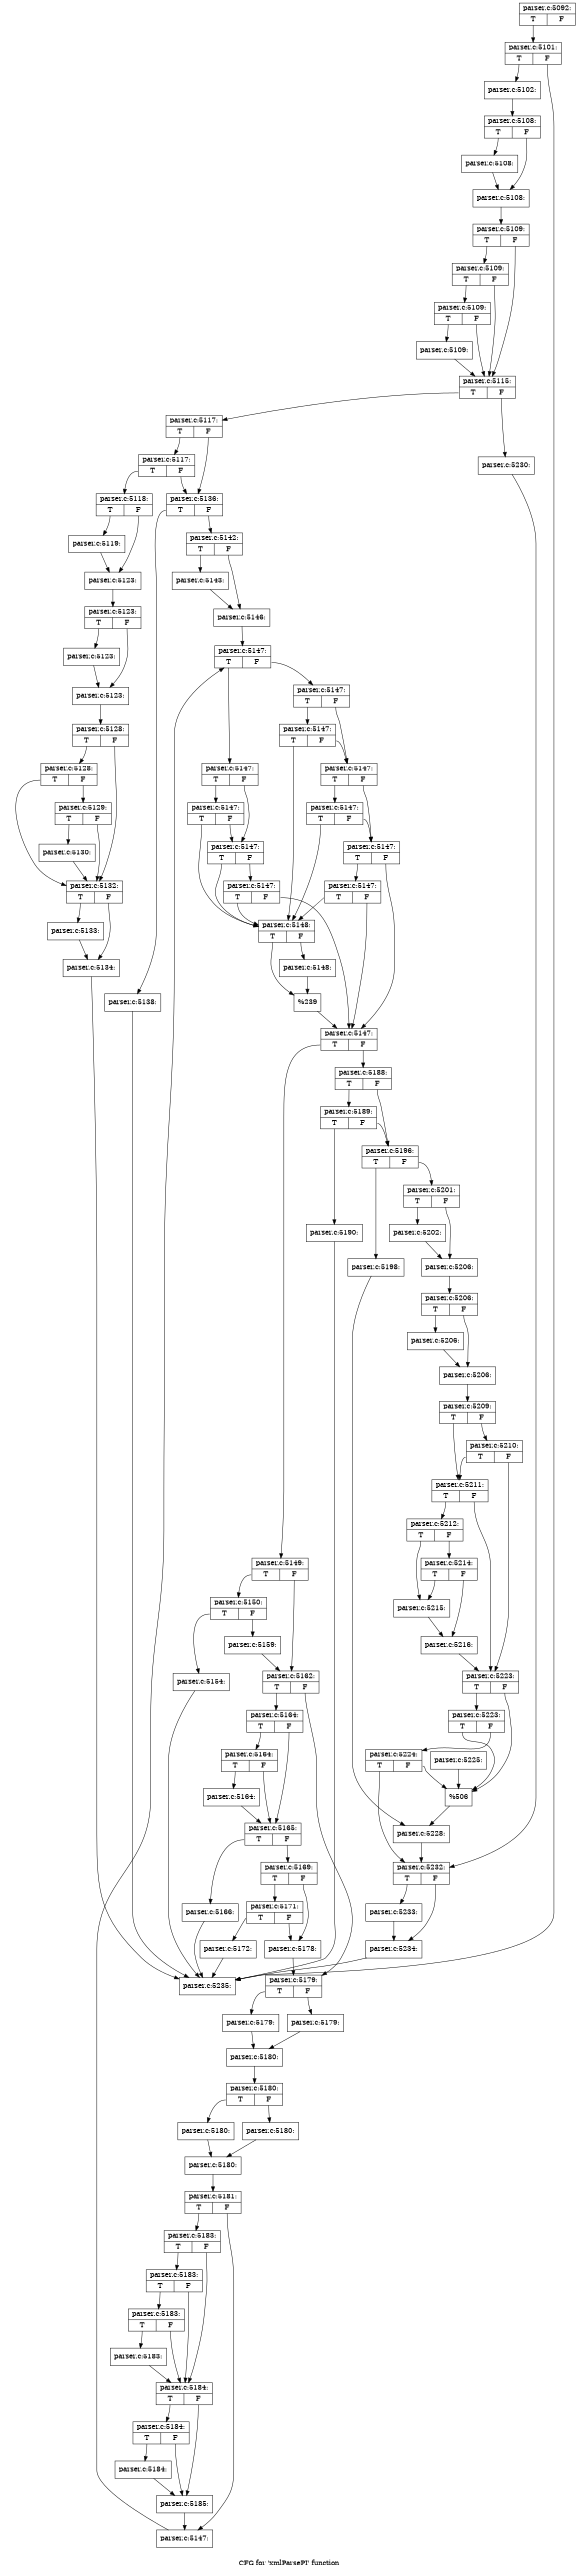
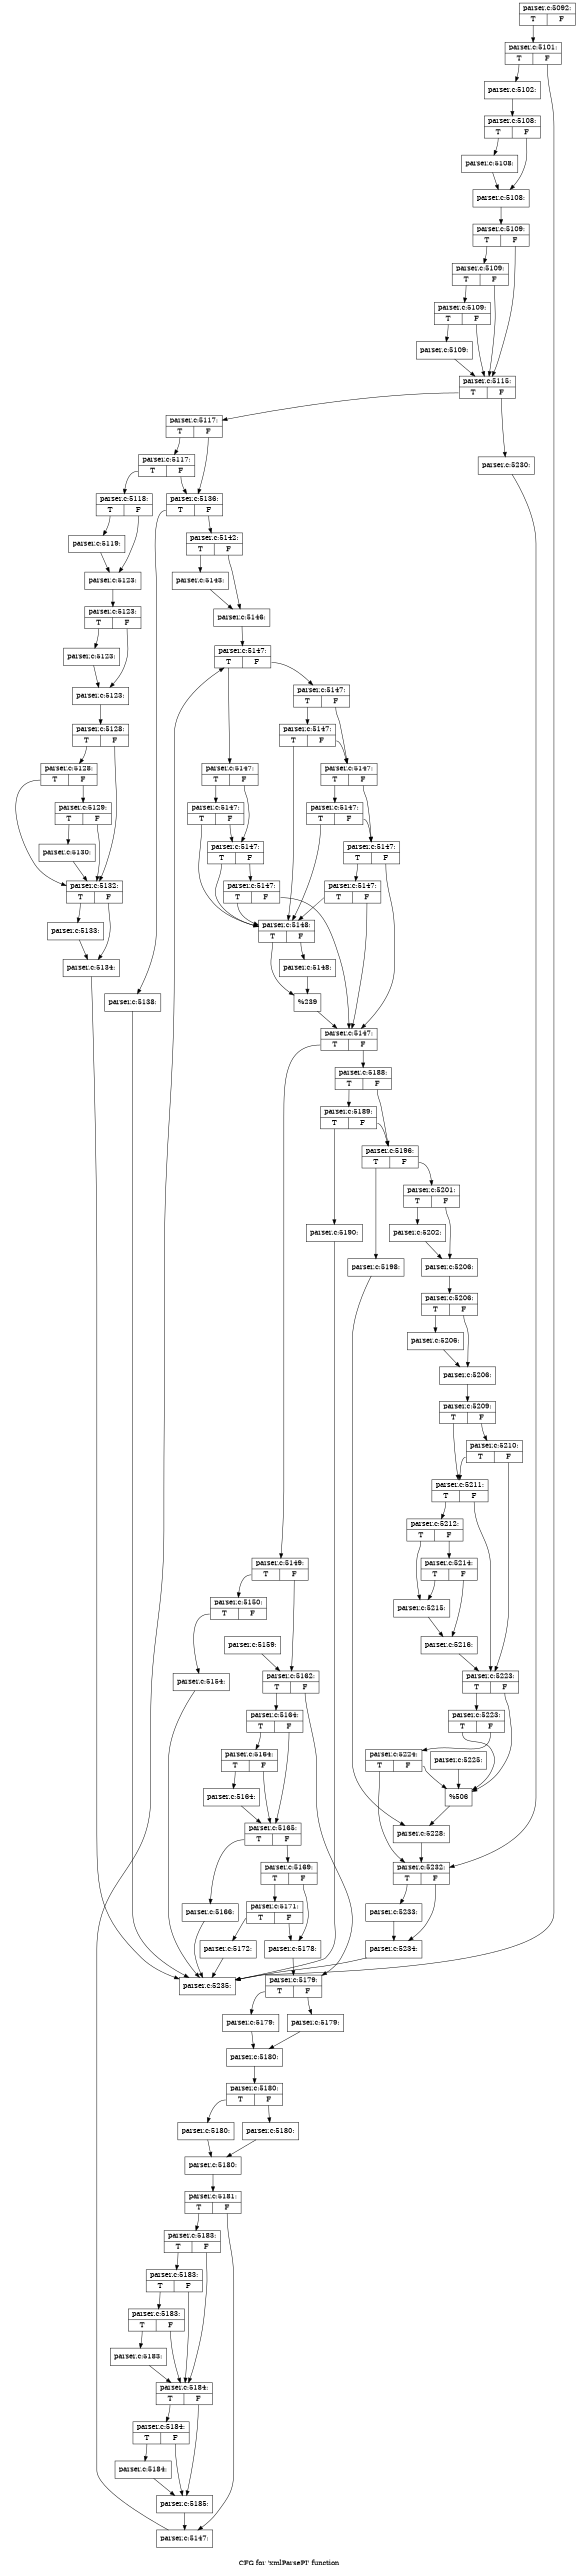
(253, 1626) -> none
